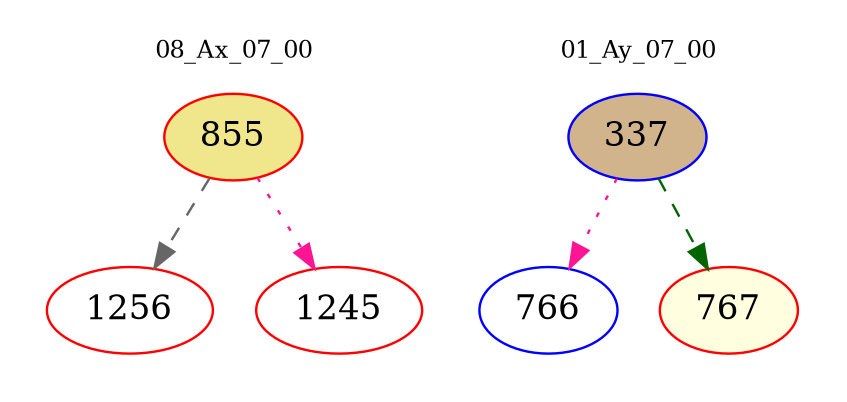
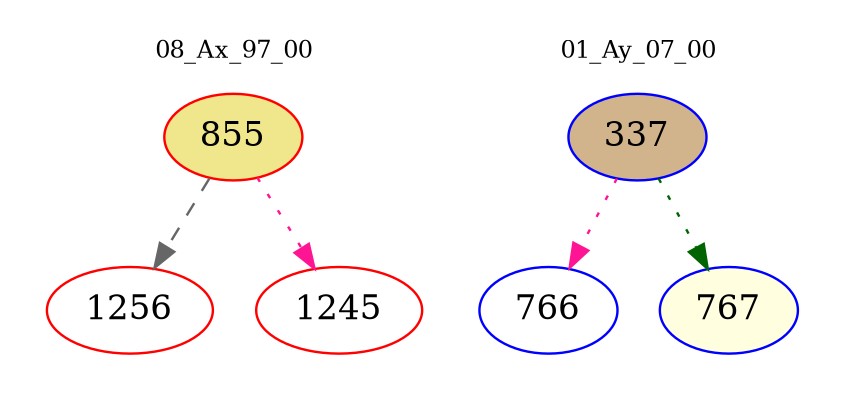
(235, 52) -> (235, 52)
(677, 213) -> (677, 213)
(729, 310) -> (729, 310)
